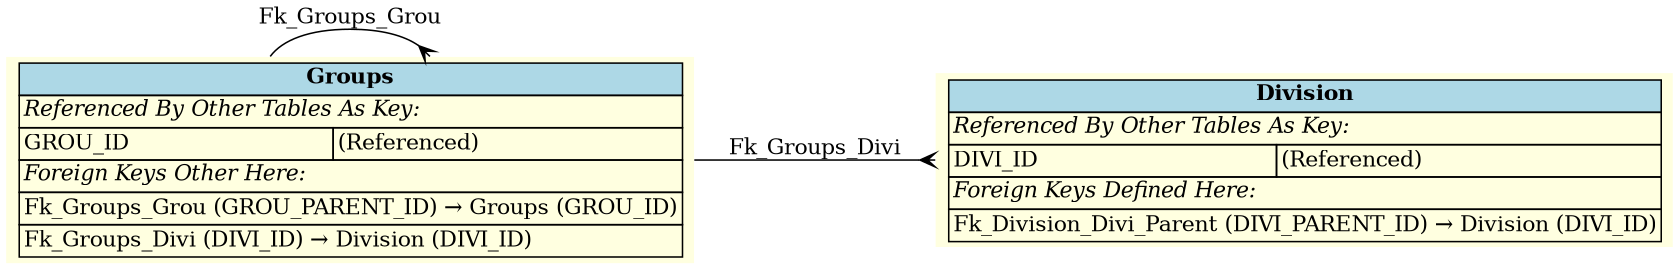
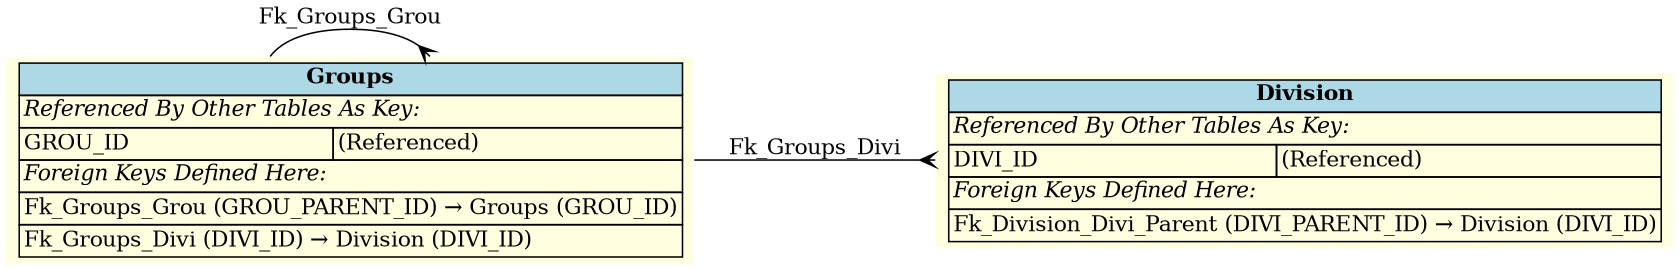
(165, 174) -> (175, 174)
